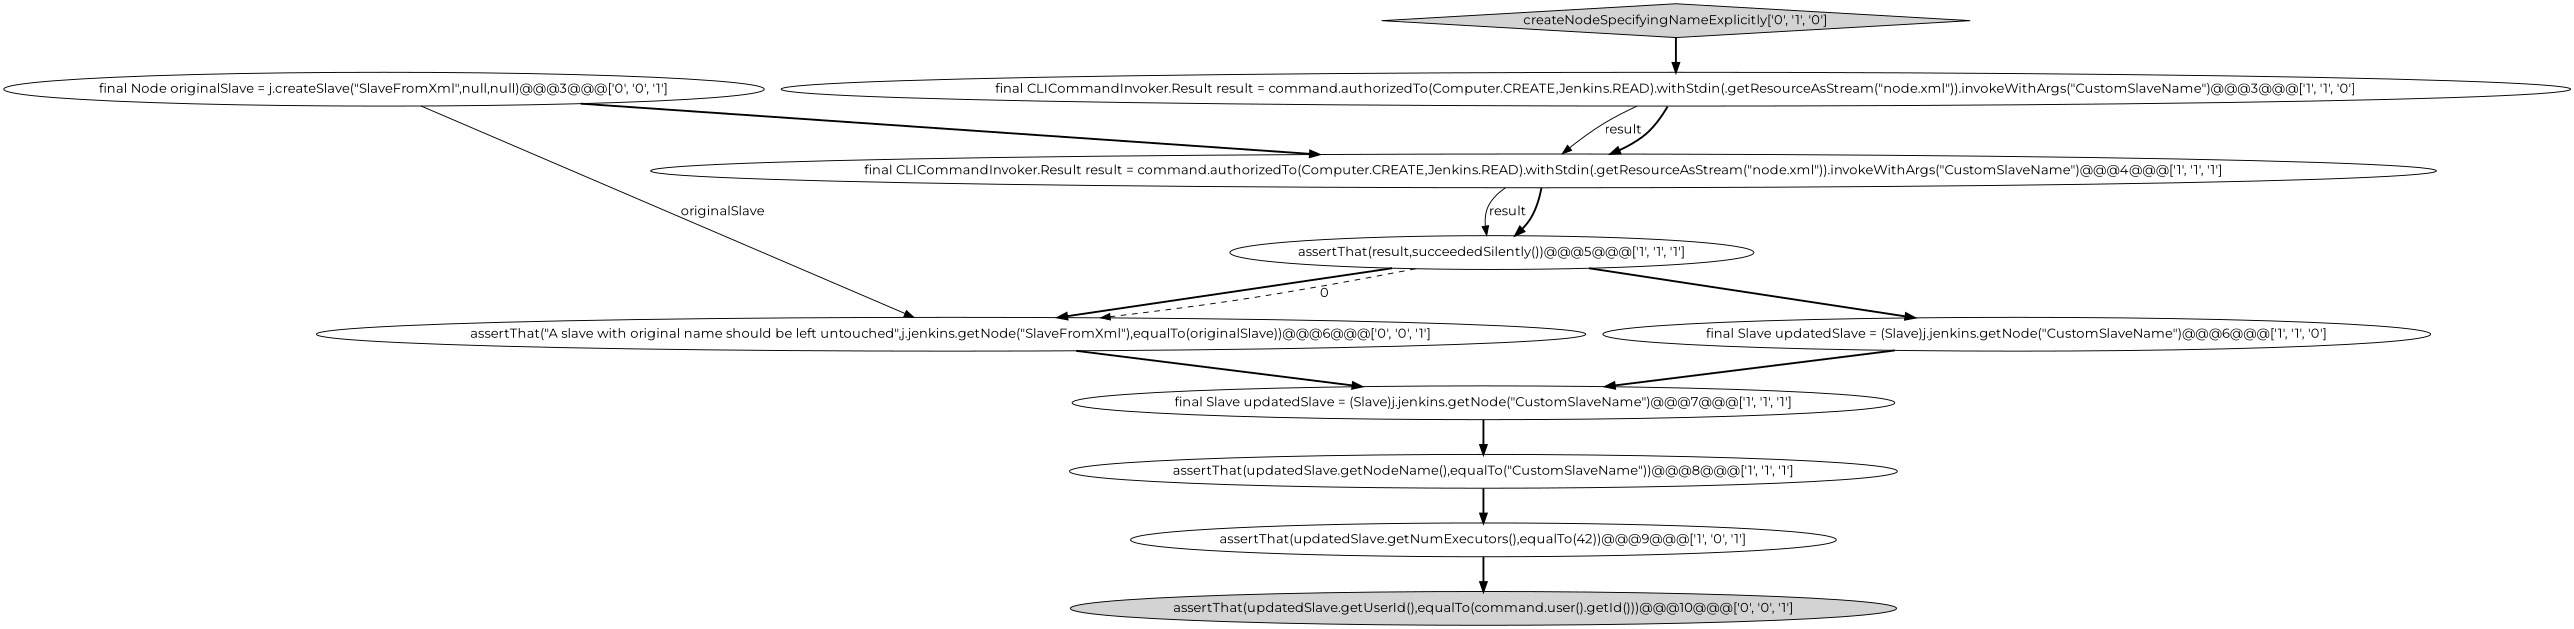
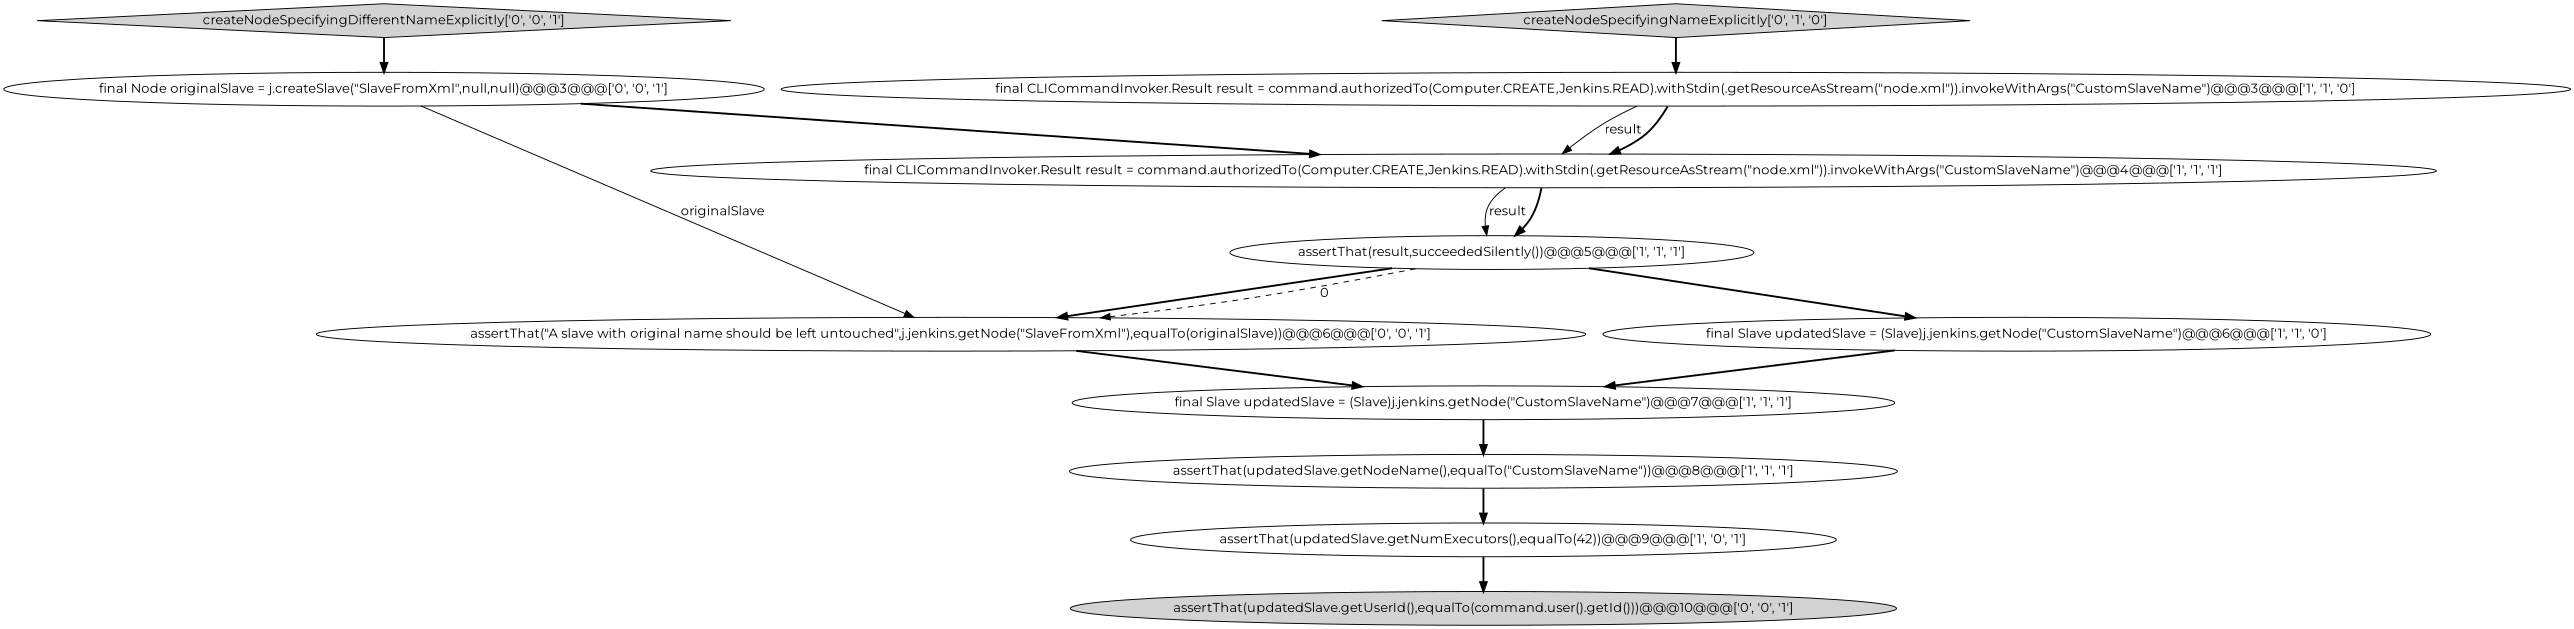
none -> (384, 21)
